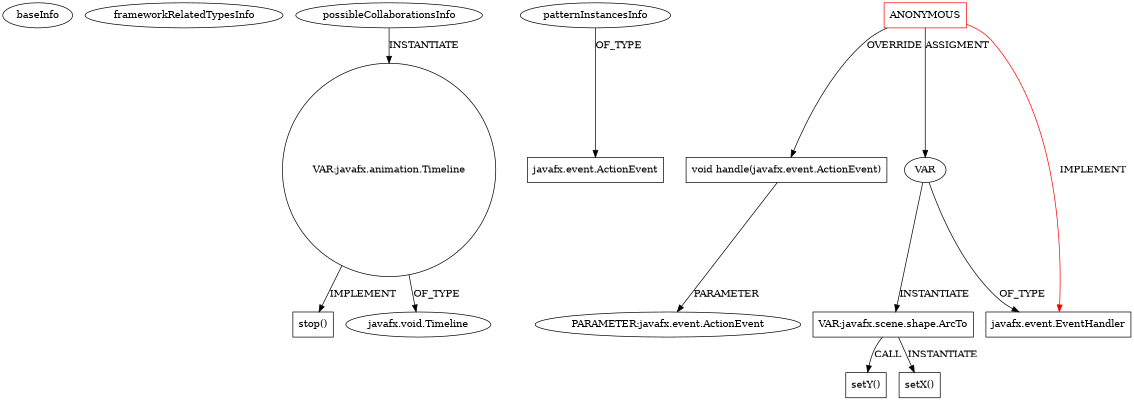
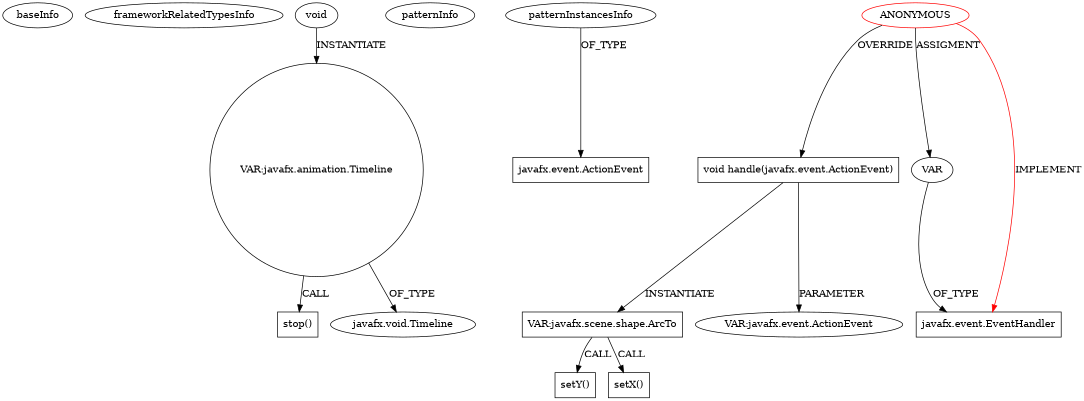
(389, 15) -> (317, 15)
none -> (430, 15)
(925, 15) -> (915, 15)
(910, 244) -> (703, 245)
(363, 294) -> (316, 294)
(668, 325) -> (799, 325)
(943, 355) -> (631, 355)
